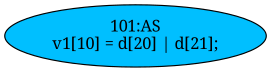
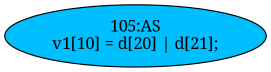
(136, 36) -> (136, 36)
